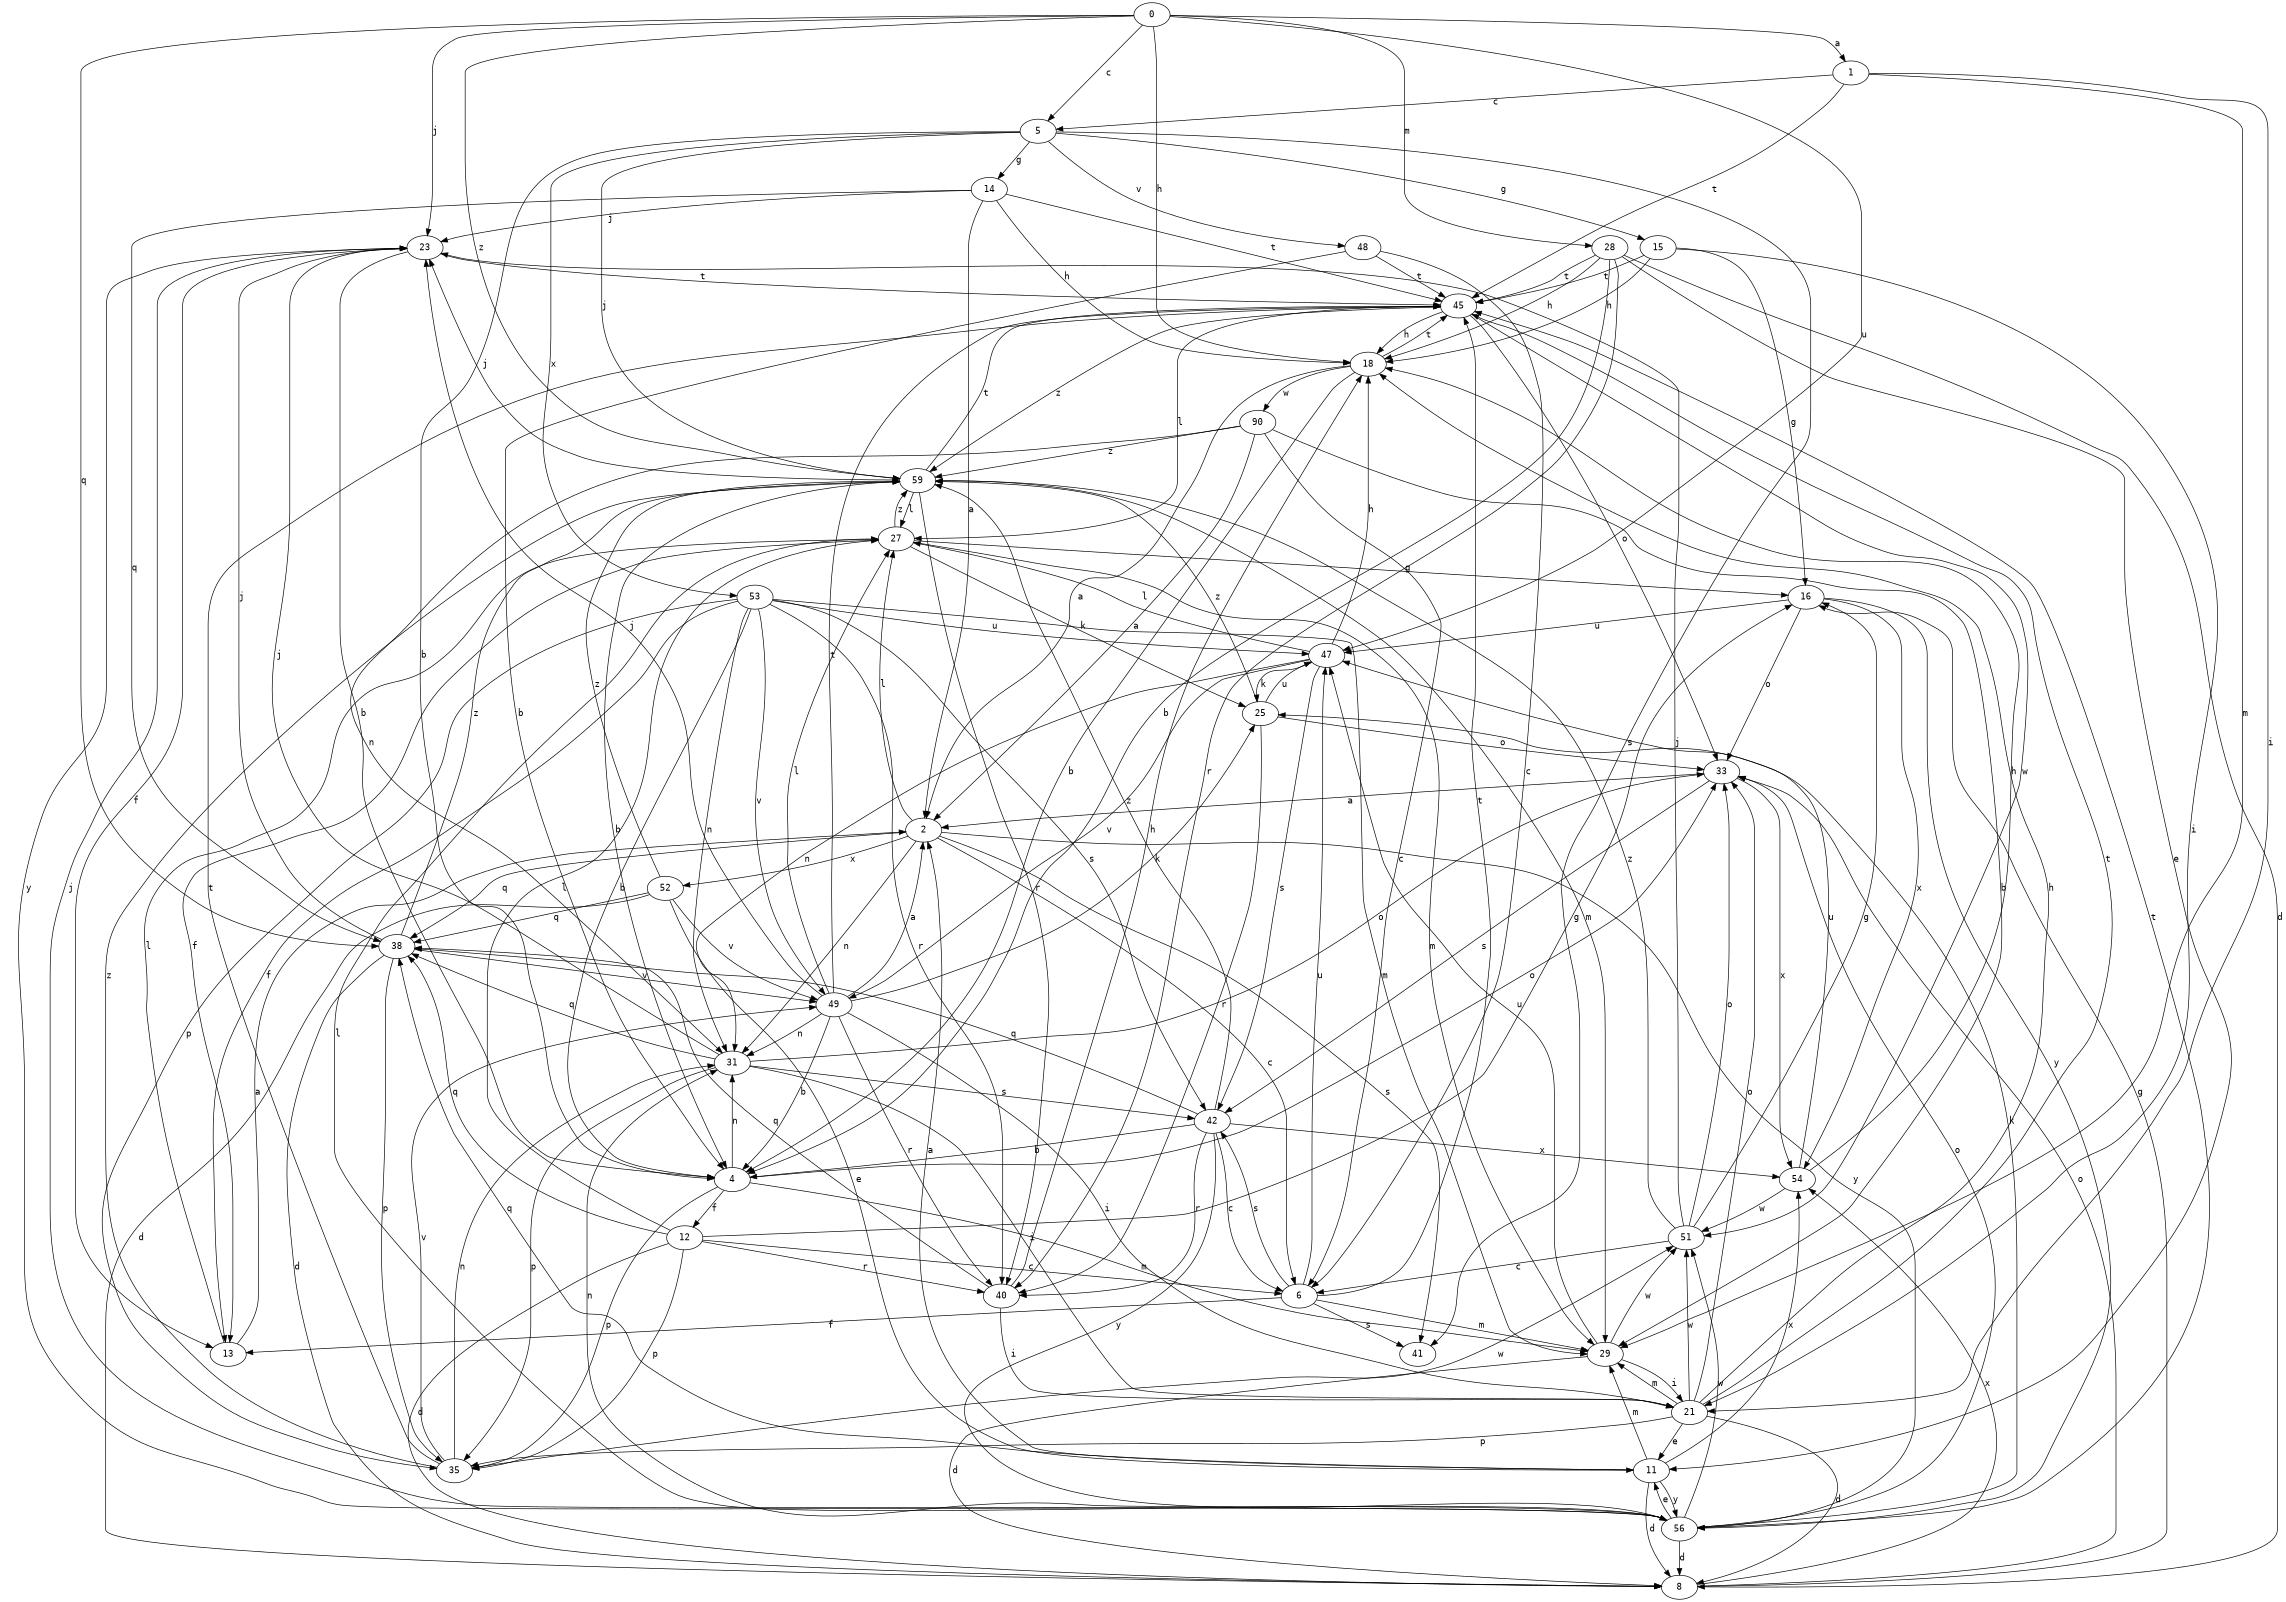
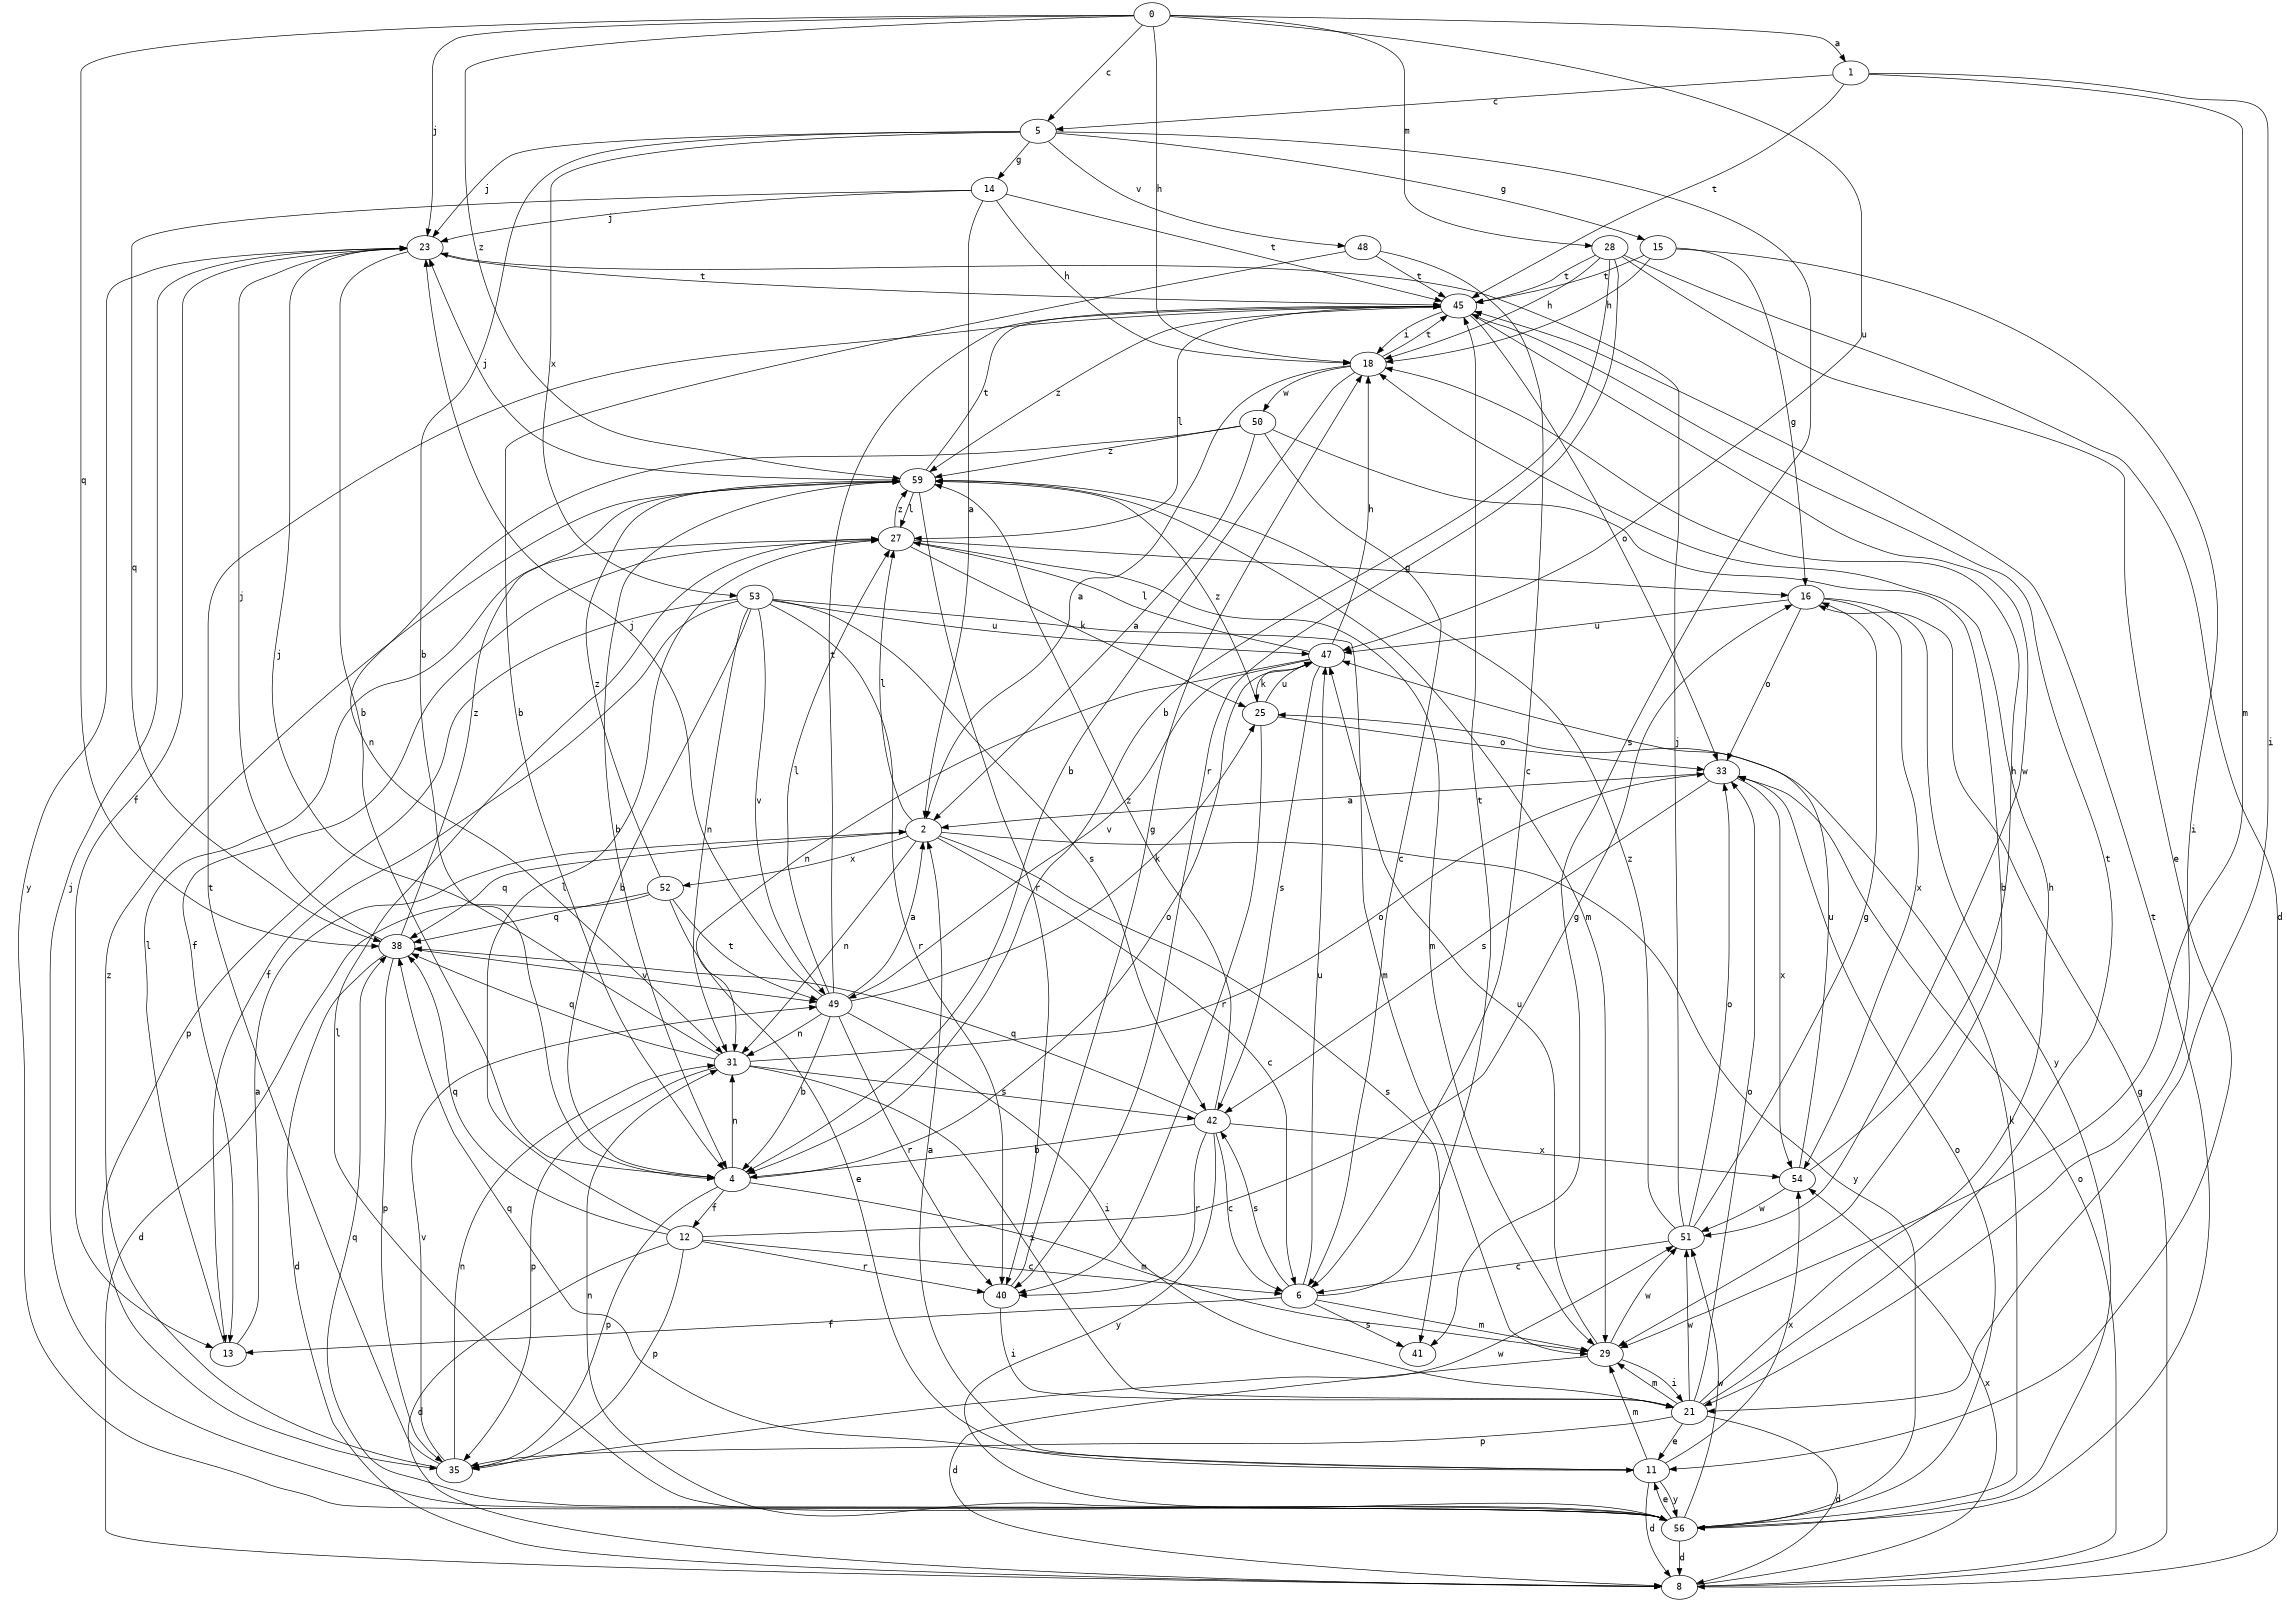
(602, 194) -> (681, 138)
(1407, 335) -> (1407, 335)
(1258, 422) -> (1258, 422)
(1153, 830) -> (1153, 830)
(731, 947) -> (731, 947)
(721, 1087) -> (529, 1502)
(1261, 1122) -> (1092, 1012)
